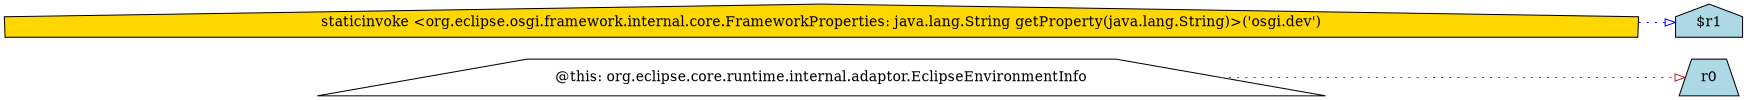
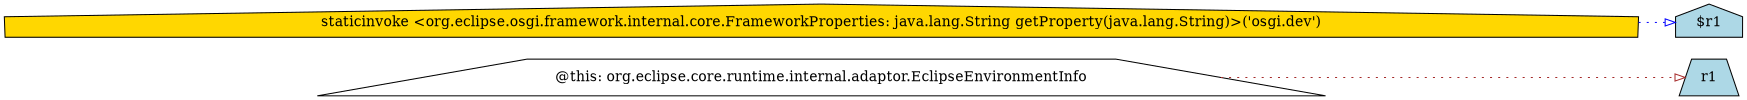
(1709, 77) -> (1709, 77)
